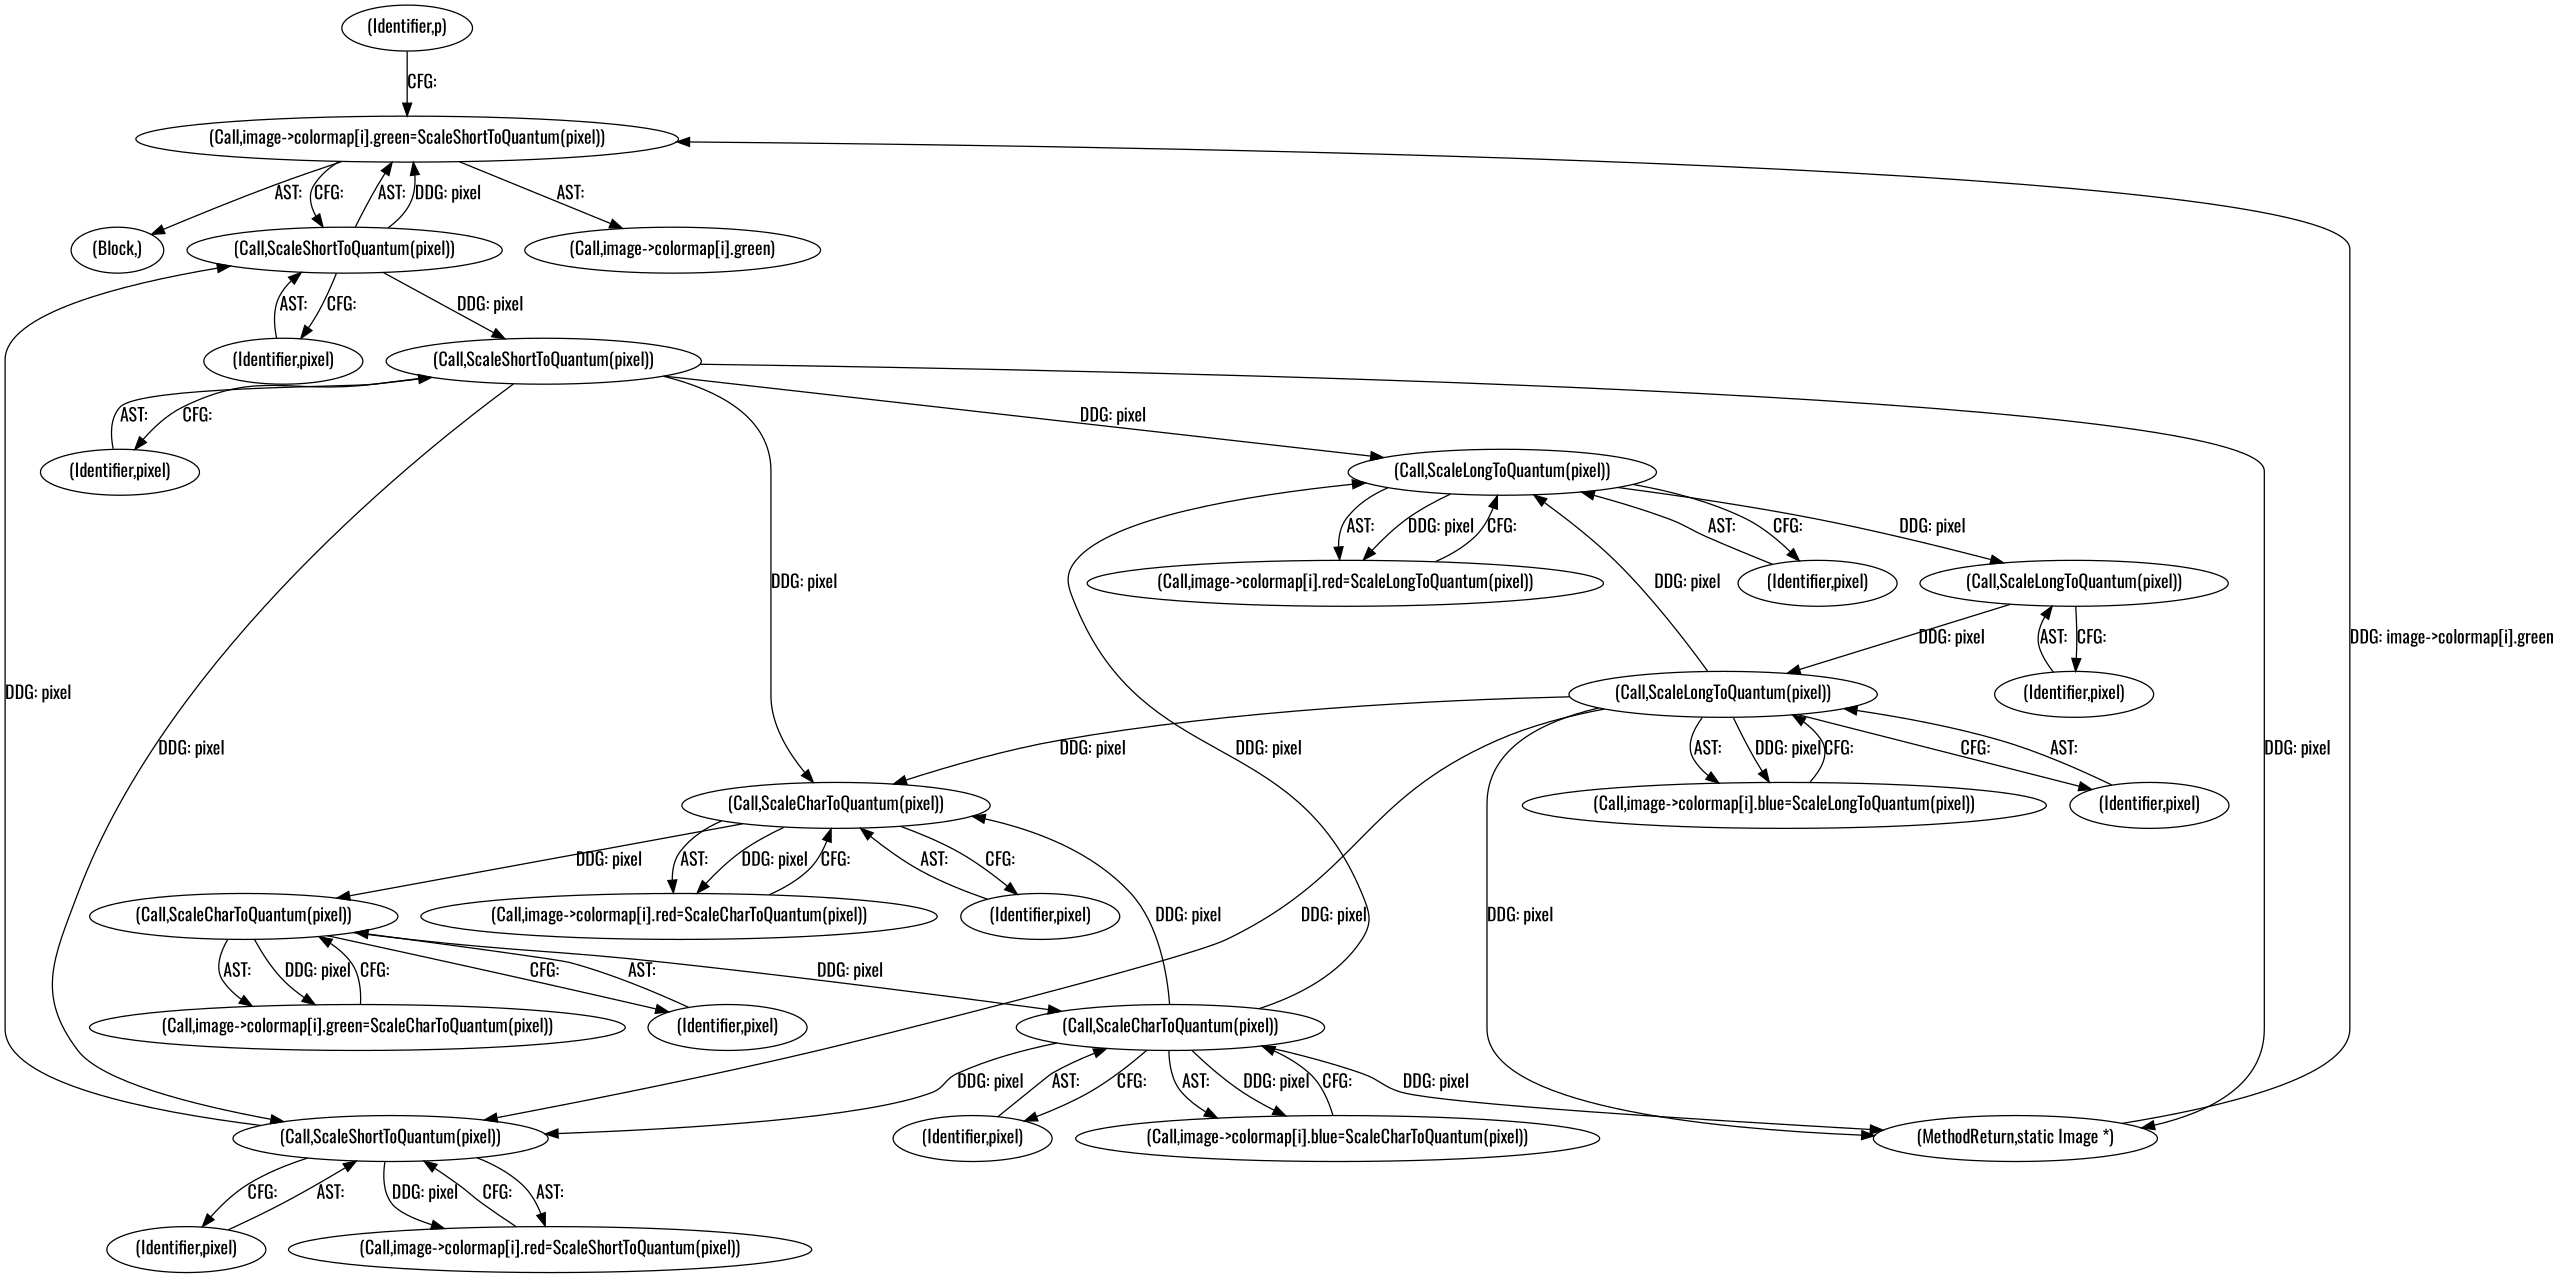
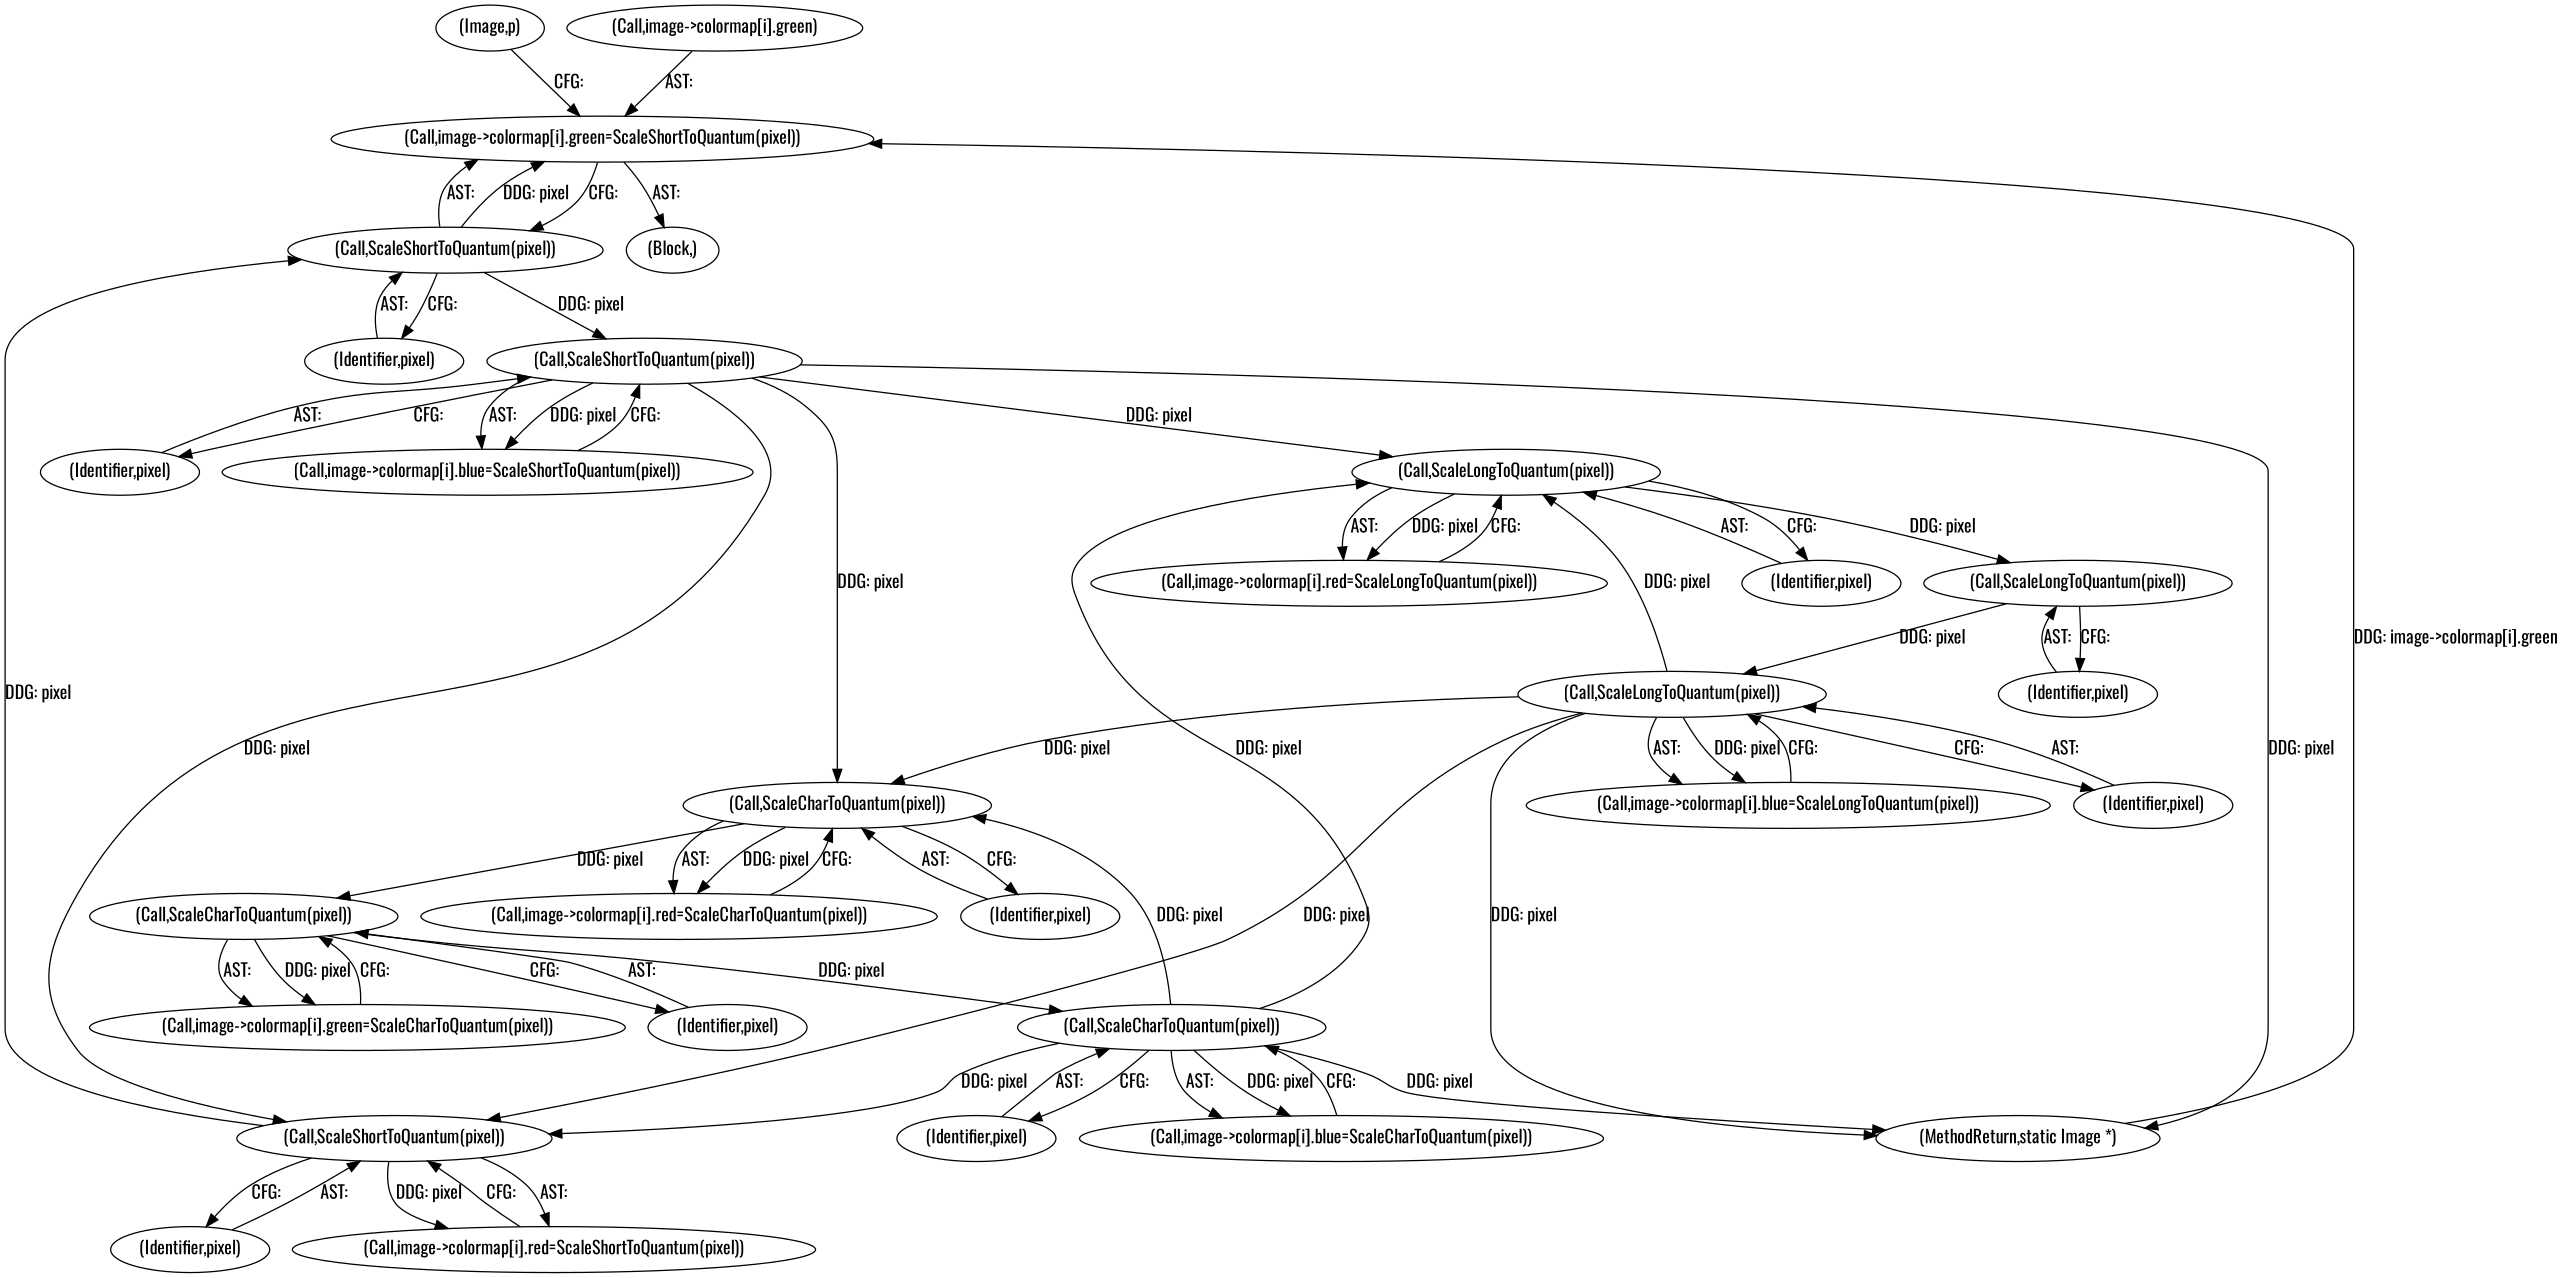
(407, 28) -> (490, 28)
(535, 193) -> (663, 79)
none -> (488, 472)
